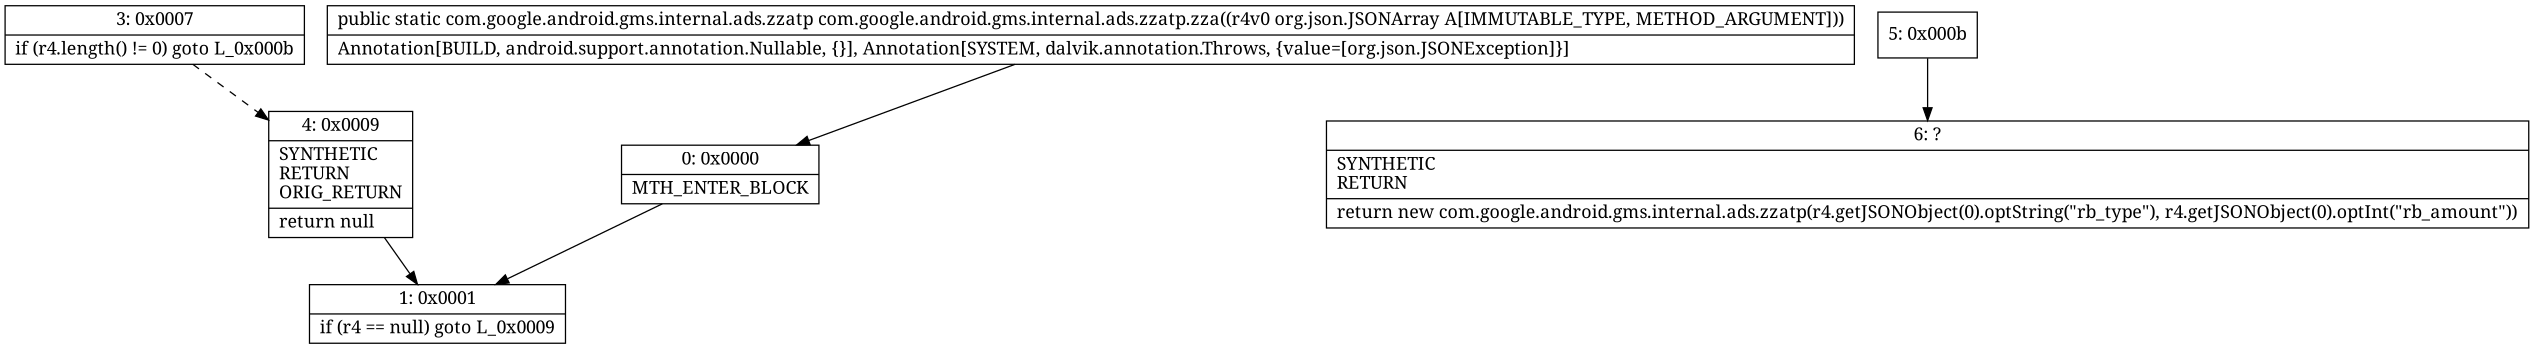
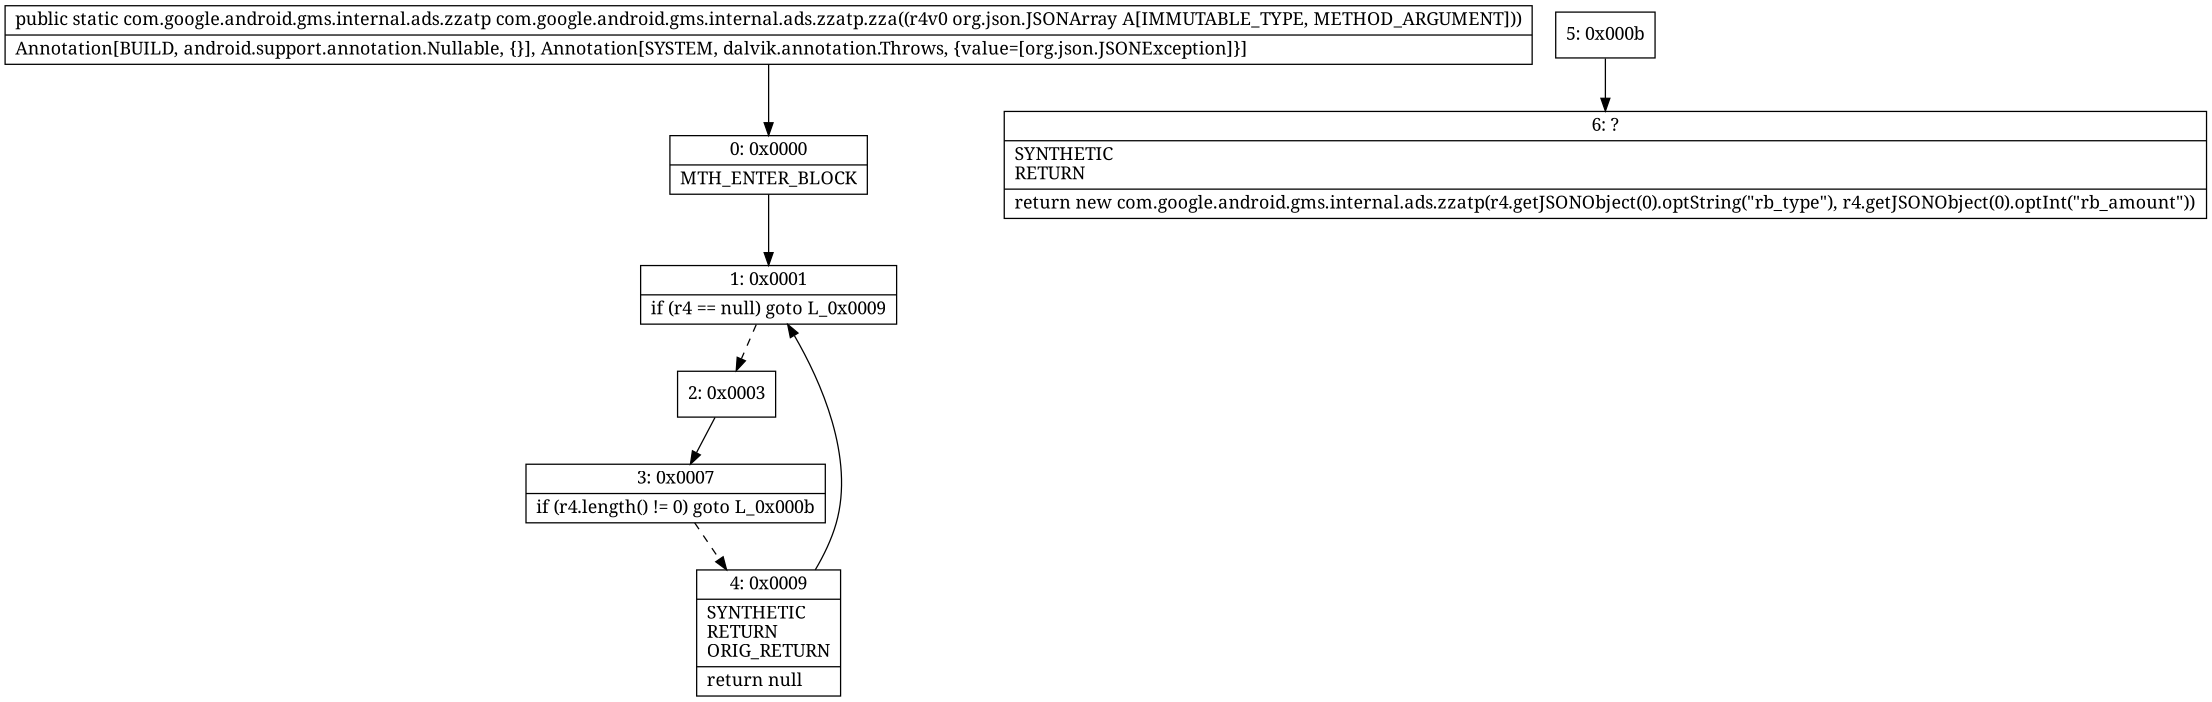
none -> (727, 394)
